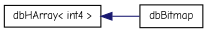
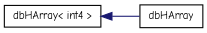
(171, 16) -> (171, 16)
